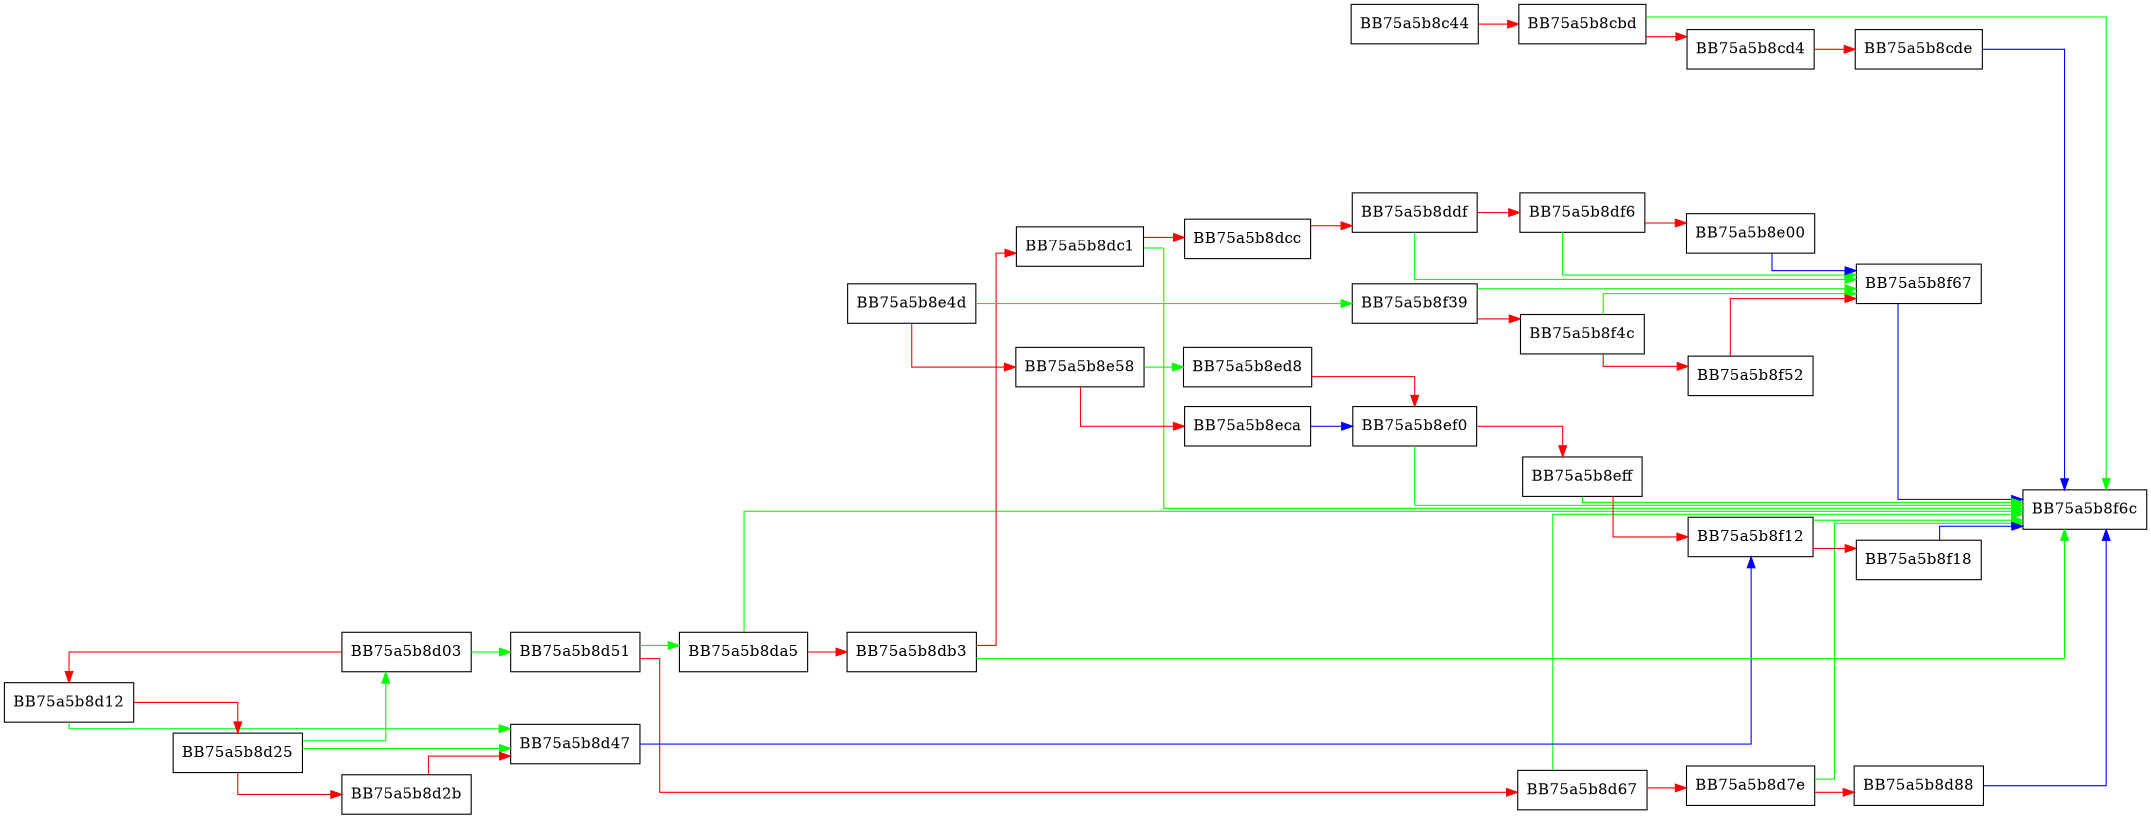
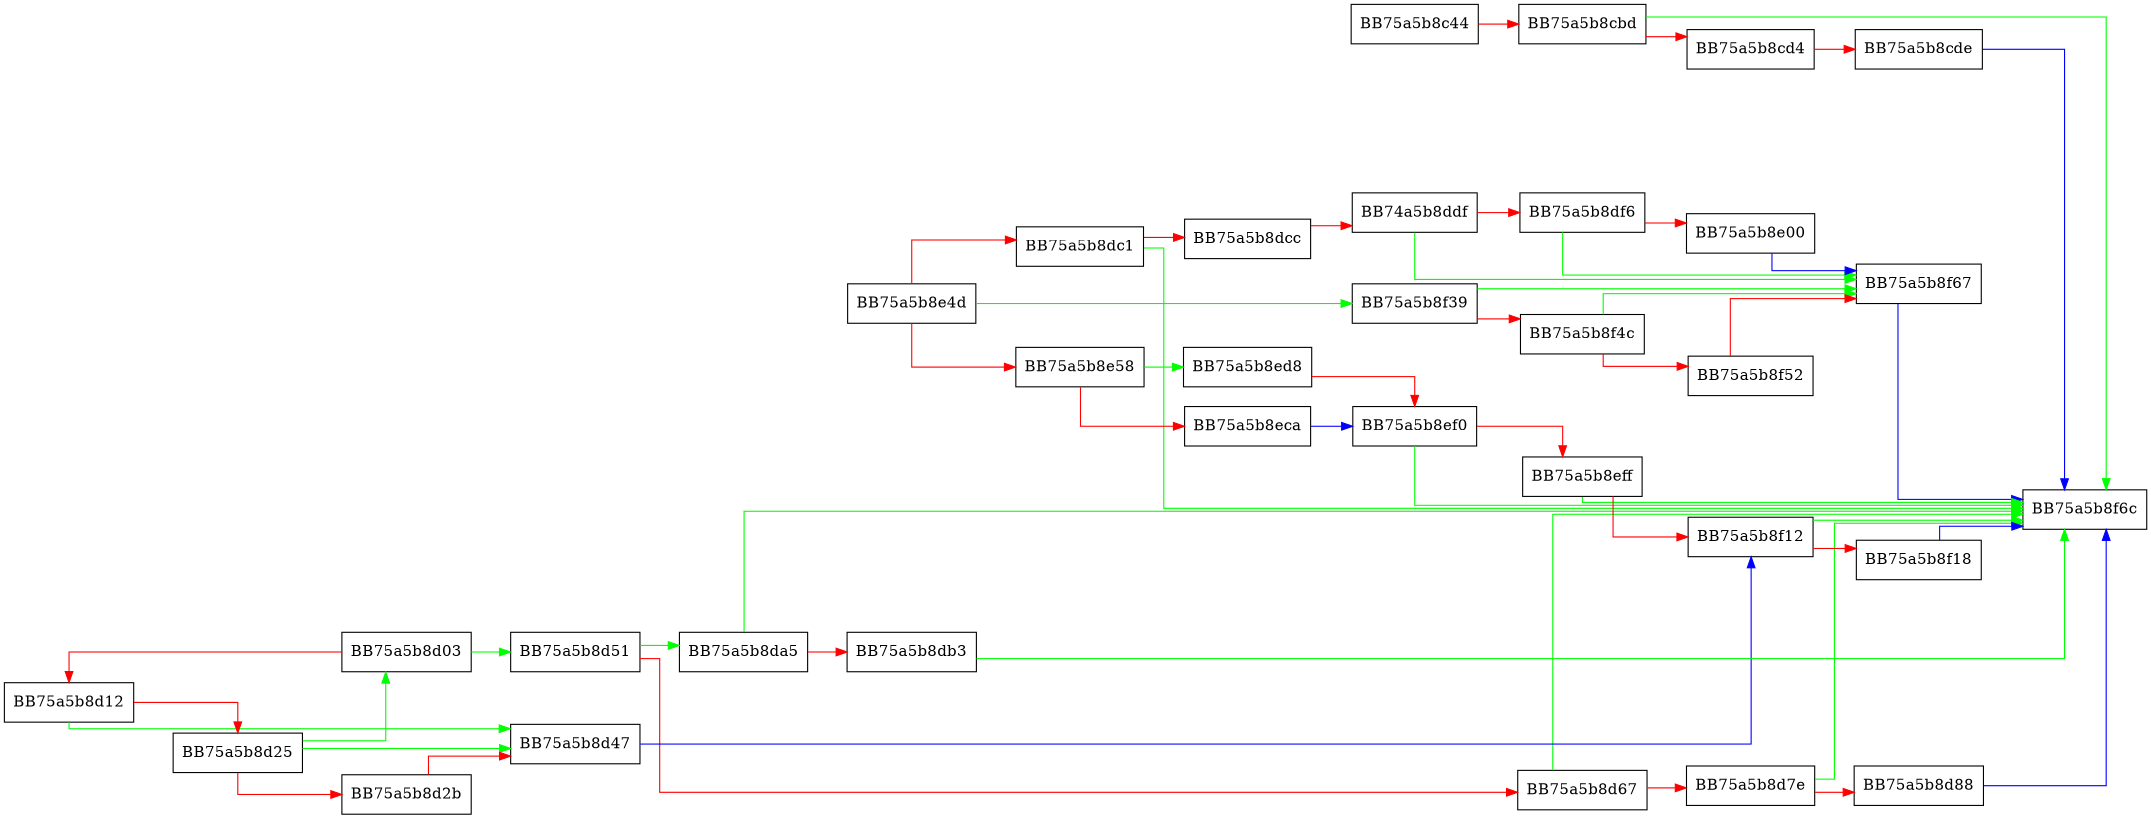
(1415, 213) -> (1415, 213)
(996, 455) -> (937, 240)
